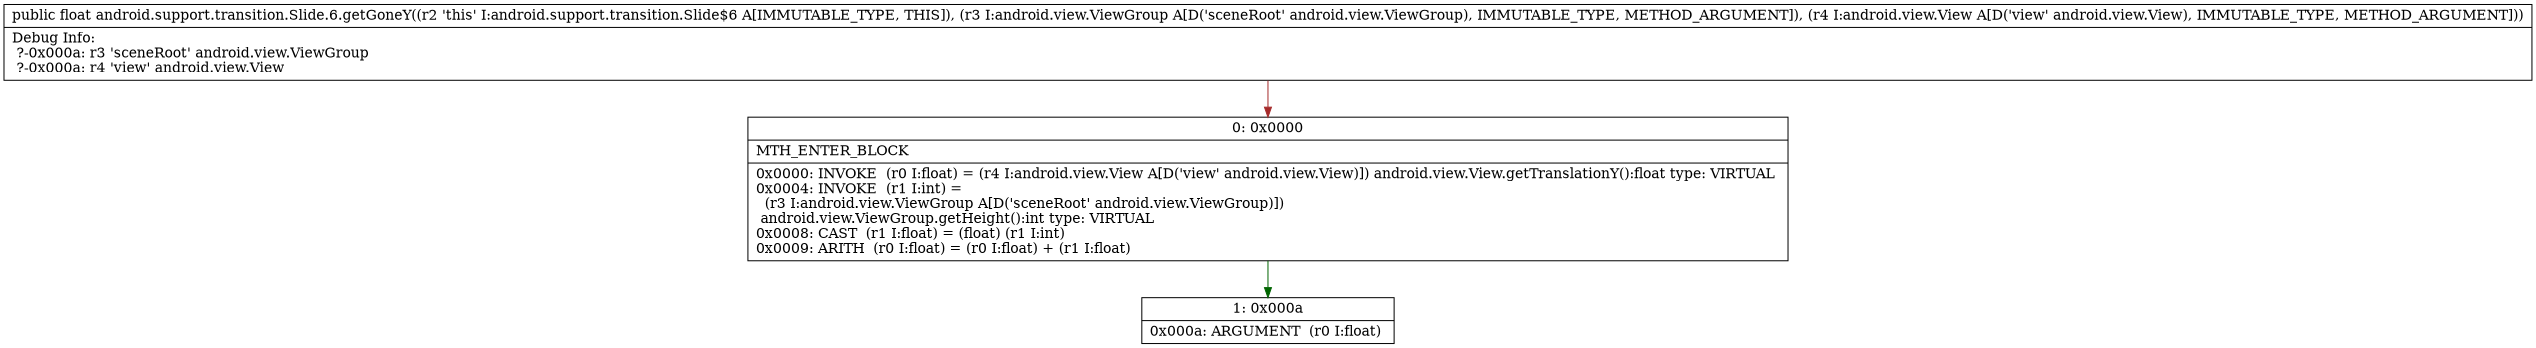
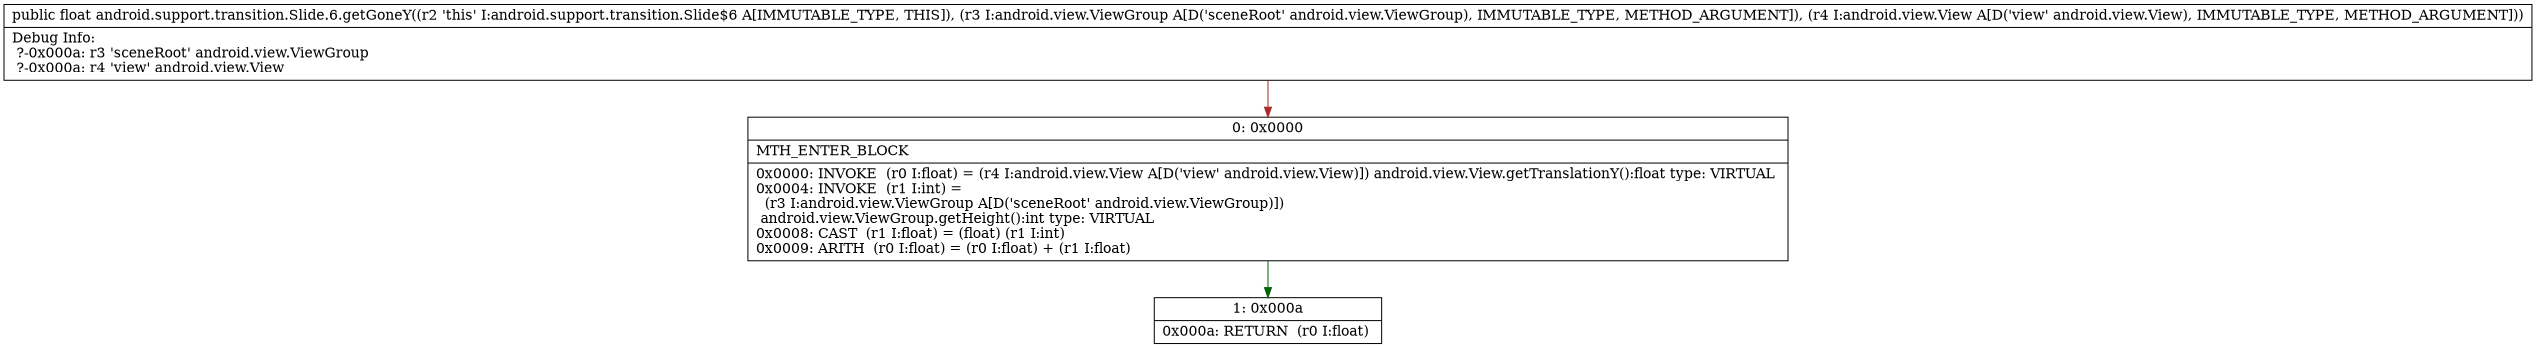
(1268, 332) -> (1268, 332)
